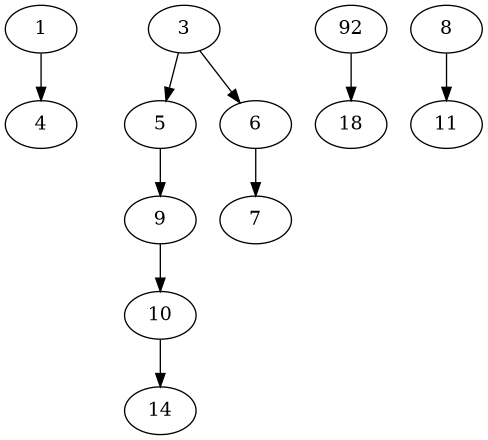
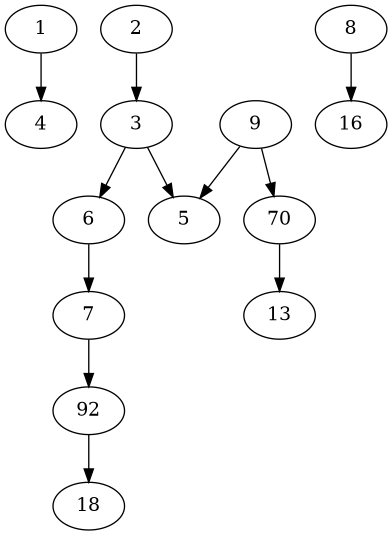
none -> (136, 29)
(447, 125) -> (351, 125)
(160, 166) -> (224, 167)
(160, 315) -> (280, 220)
none -> (89, 357)
(160, 411) -> (280, 315)
